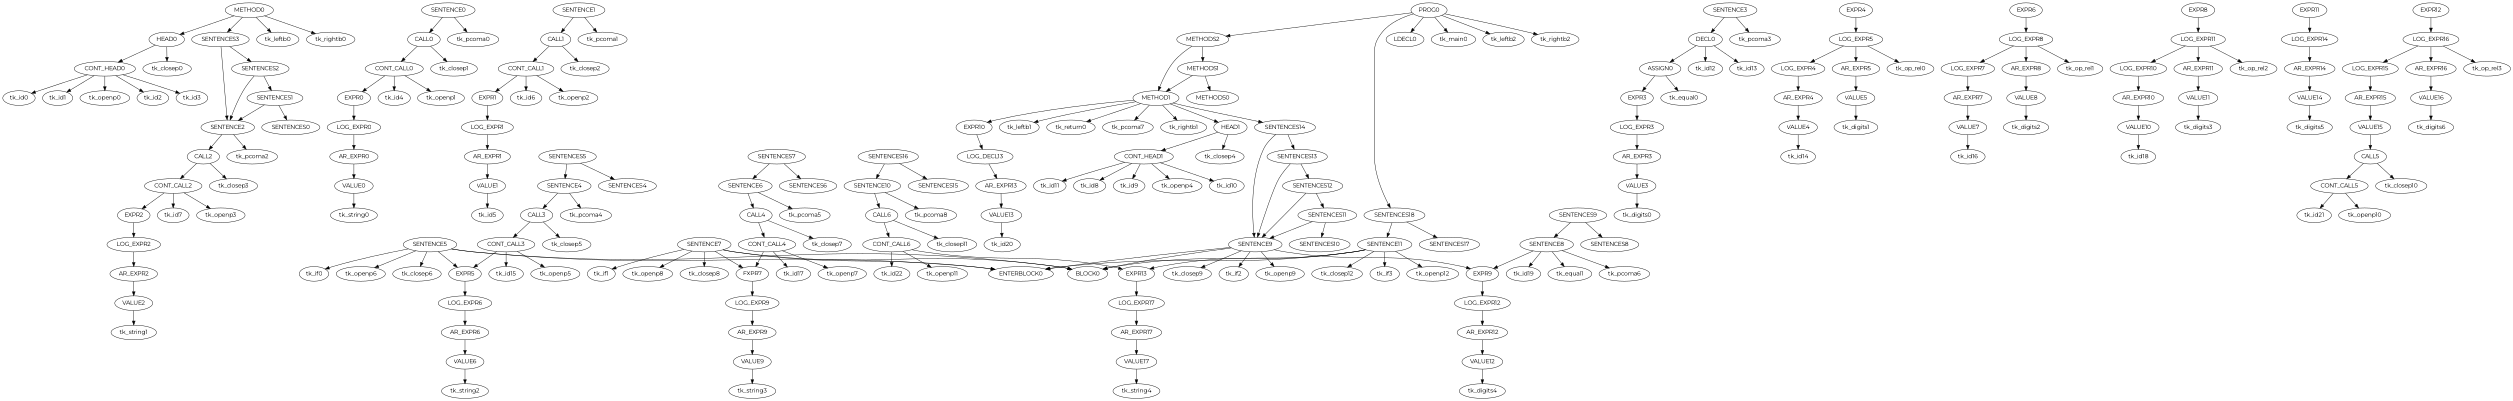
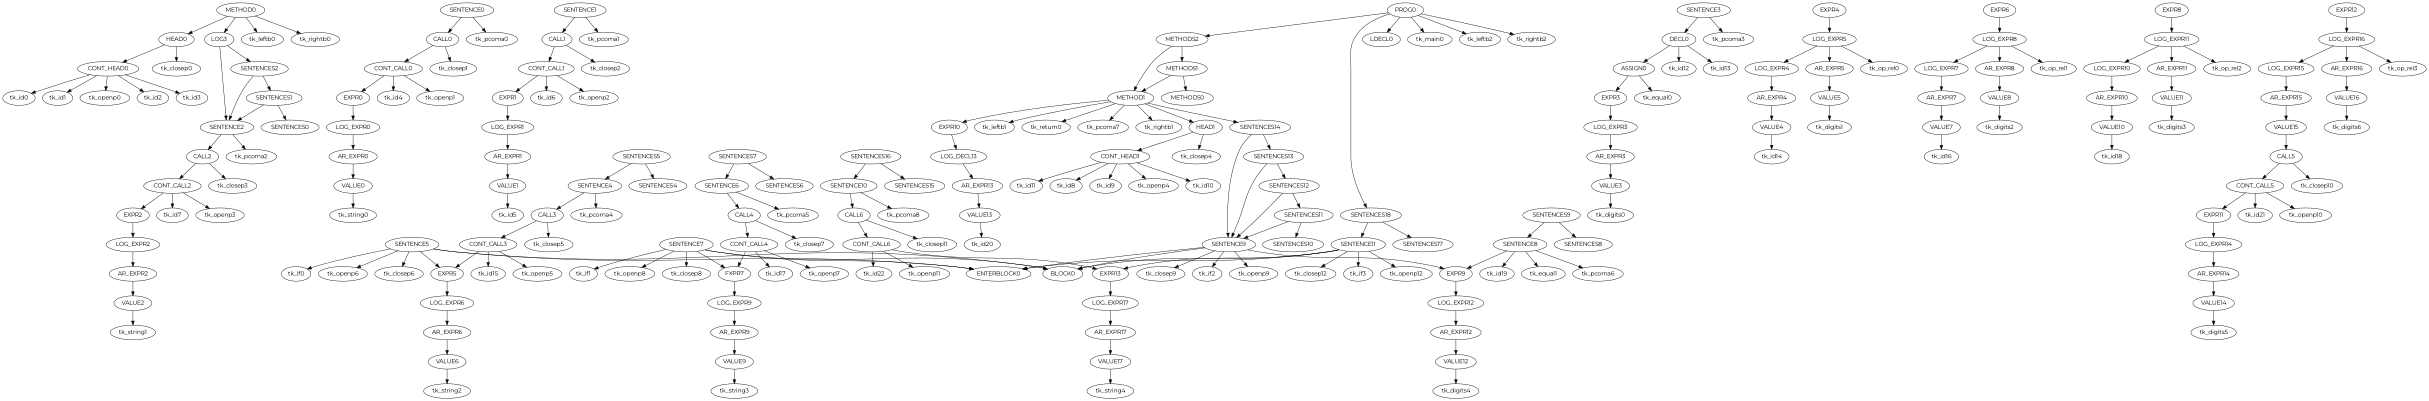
(220, 39) -> (219, 39)
none -> (2236, 200)
